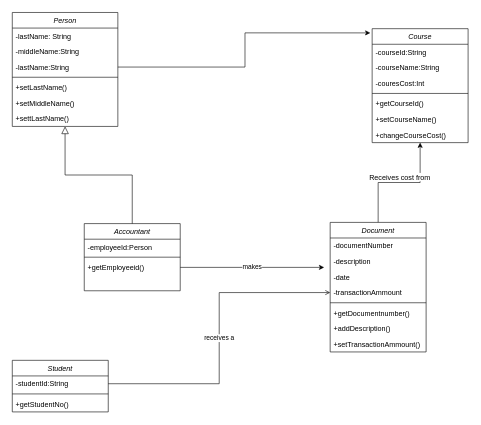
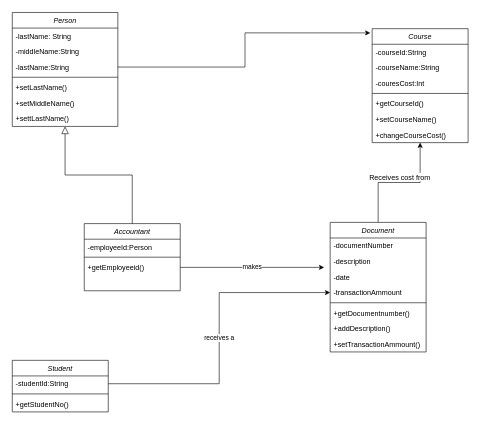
(325, 293) -> (324, 293)
